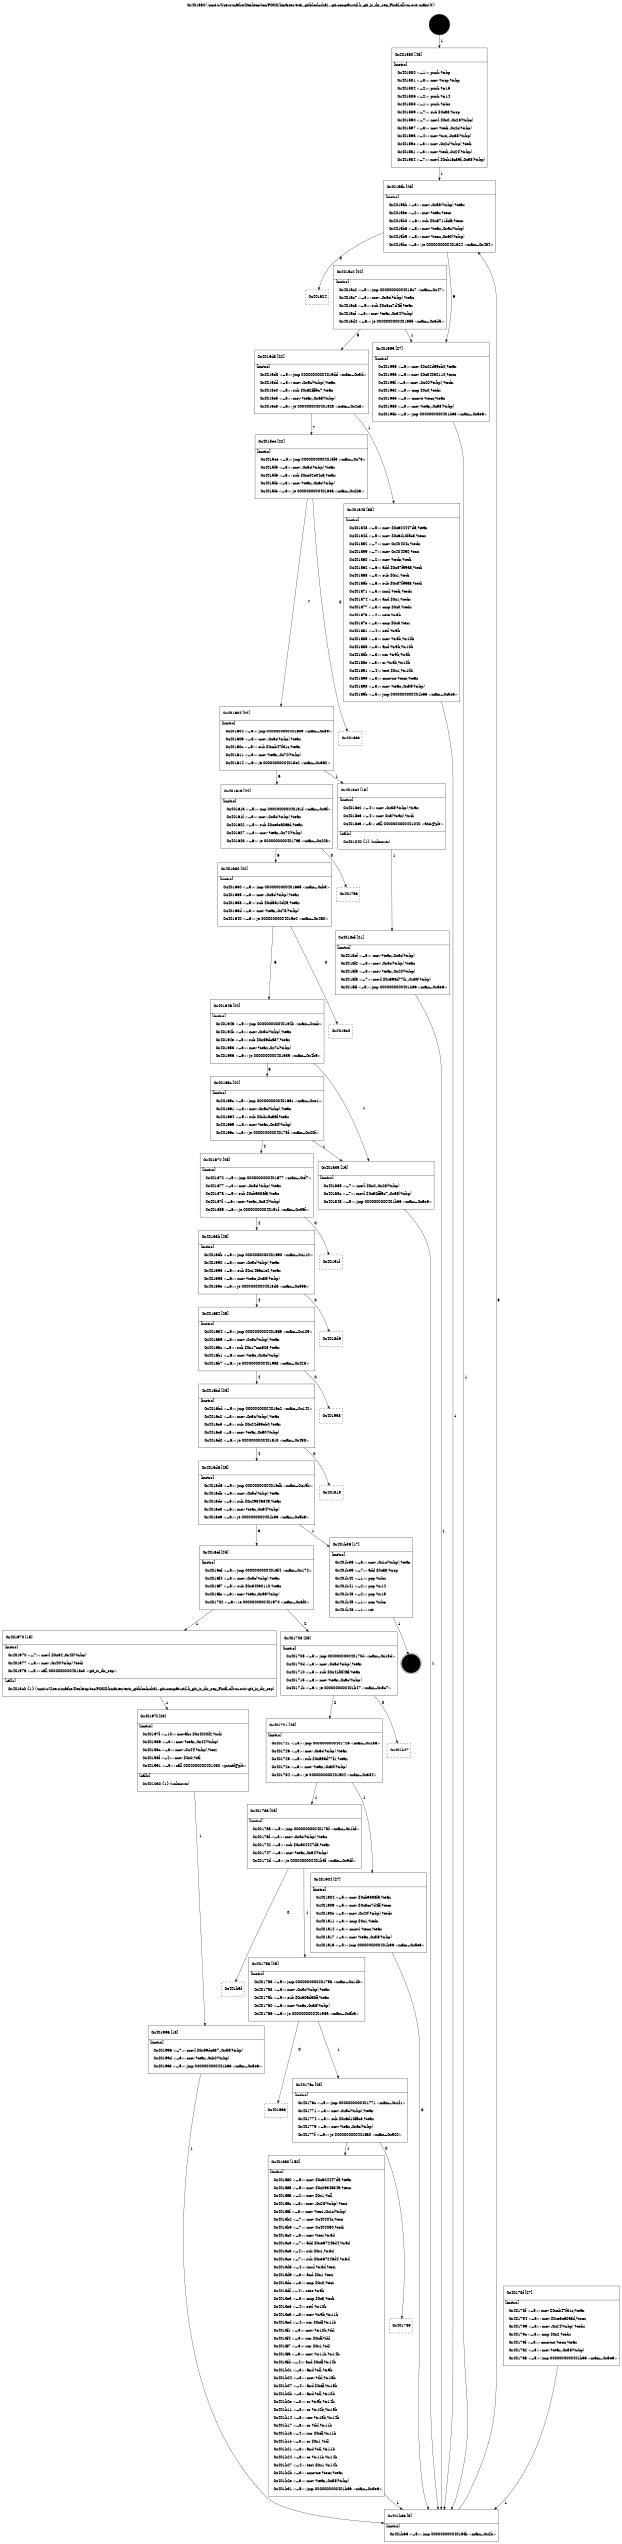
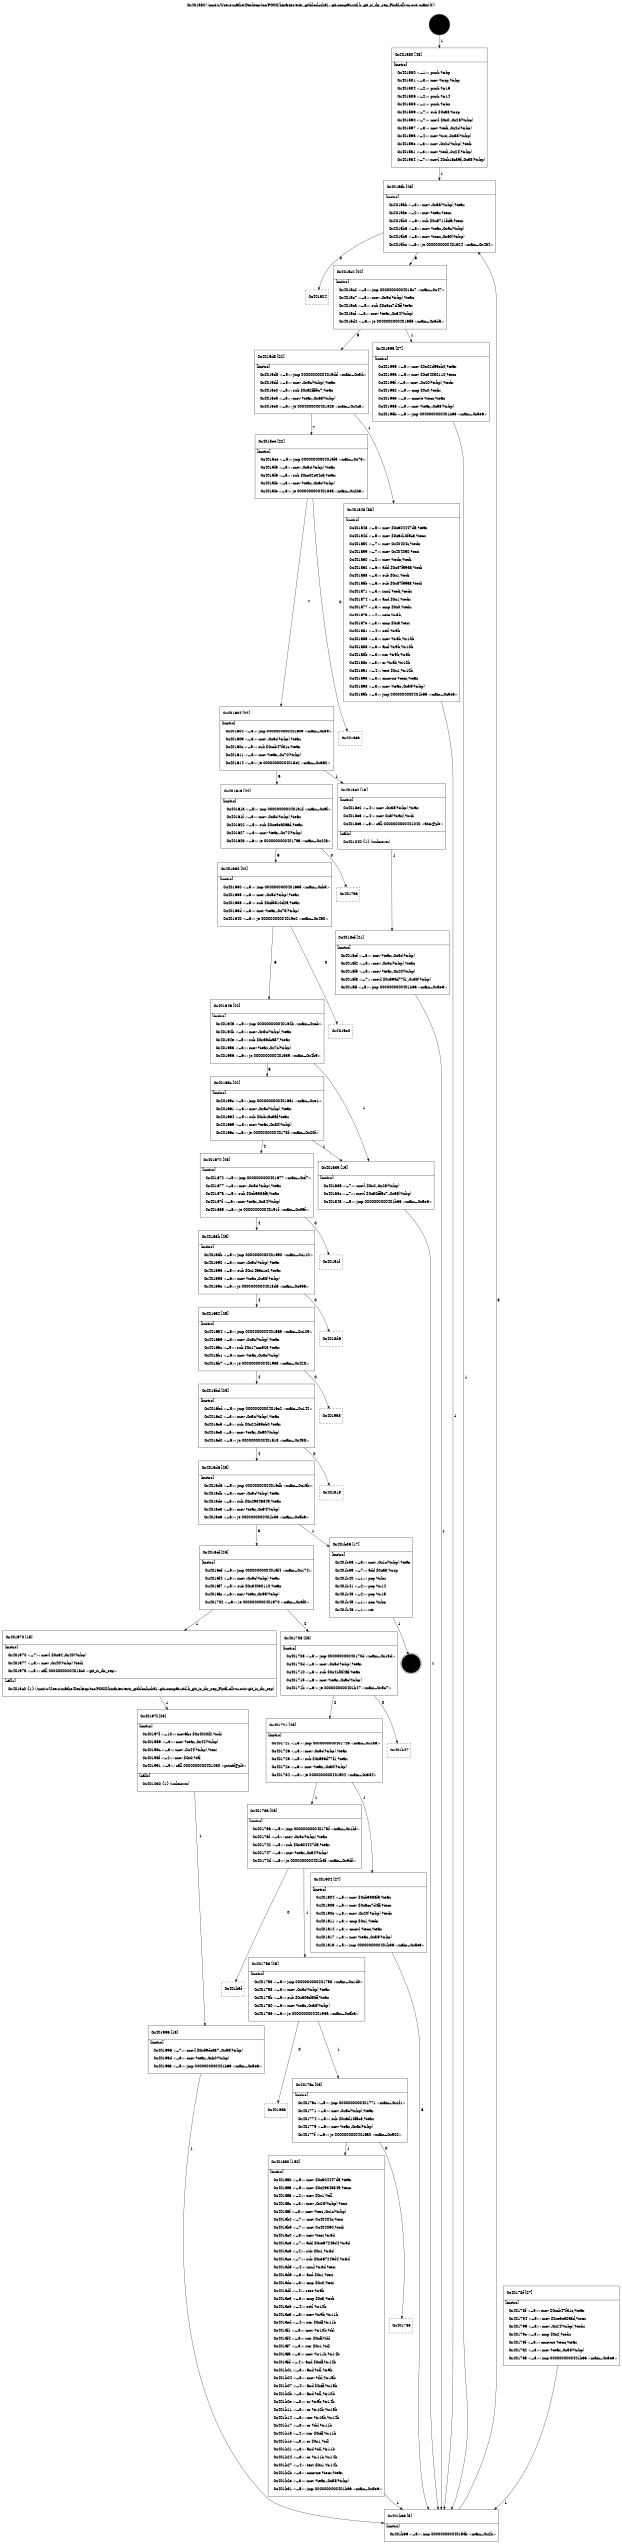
(452, 296) -> (414, 258)
